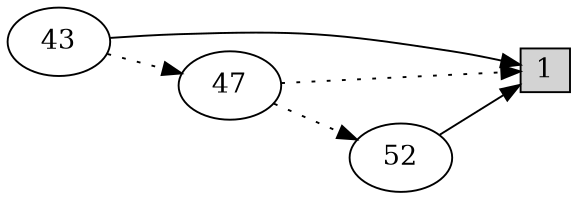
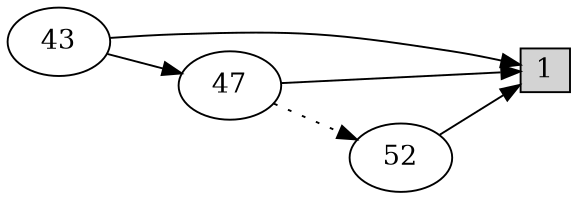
(135, 61) -> (135, 61)
(391, 78) -> (391, 78)
